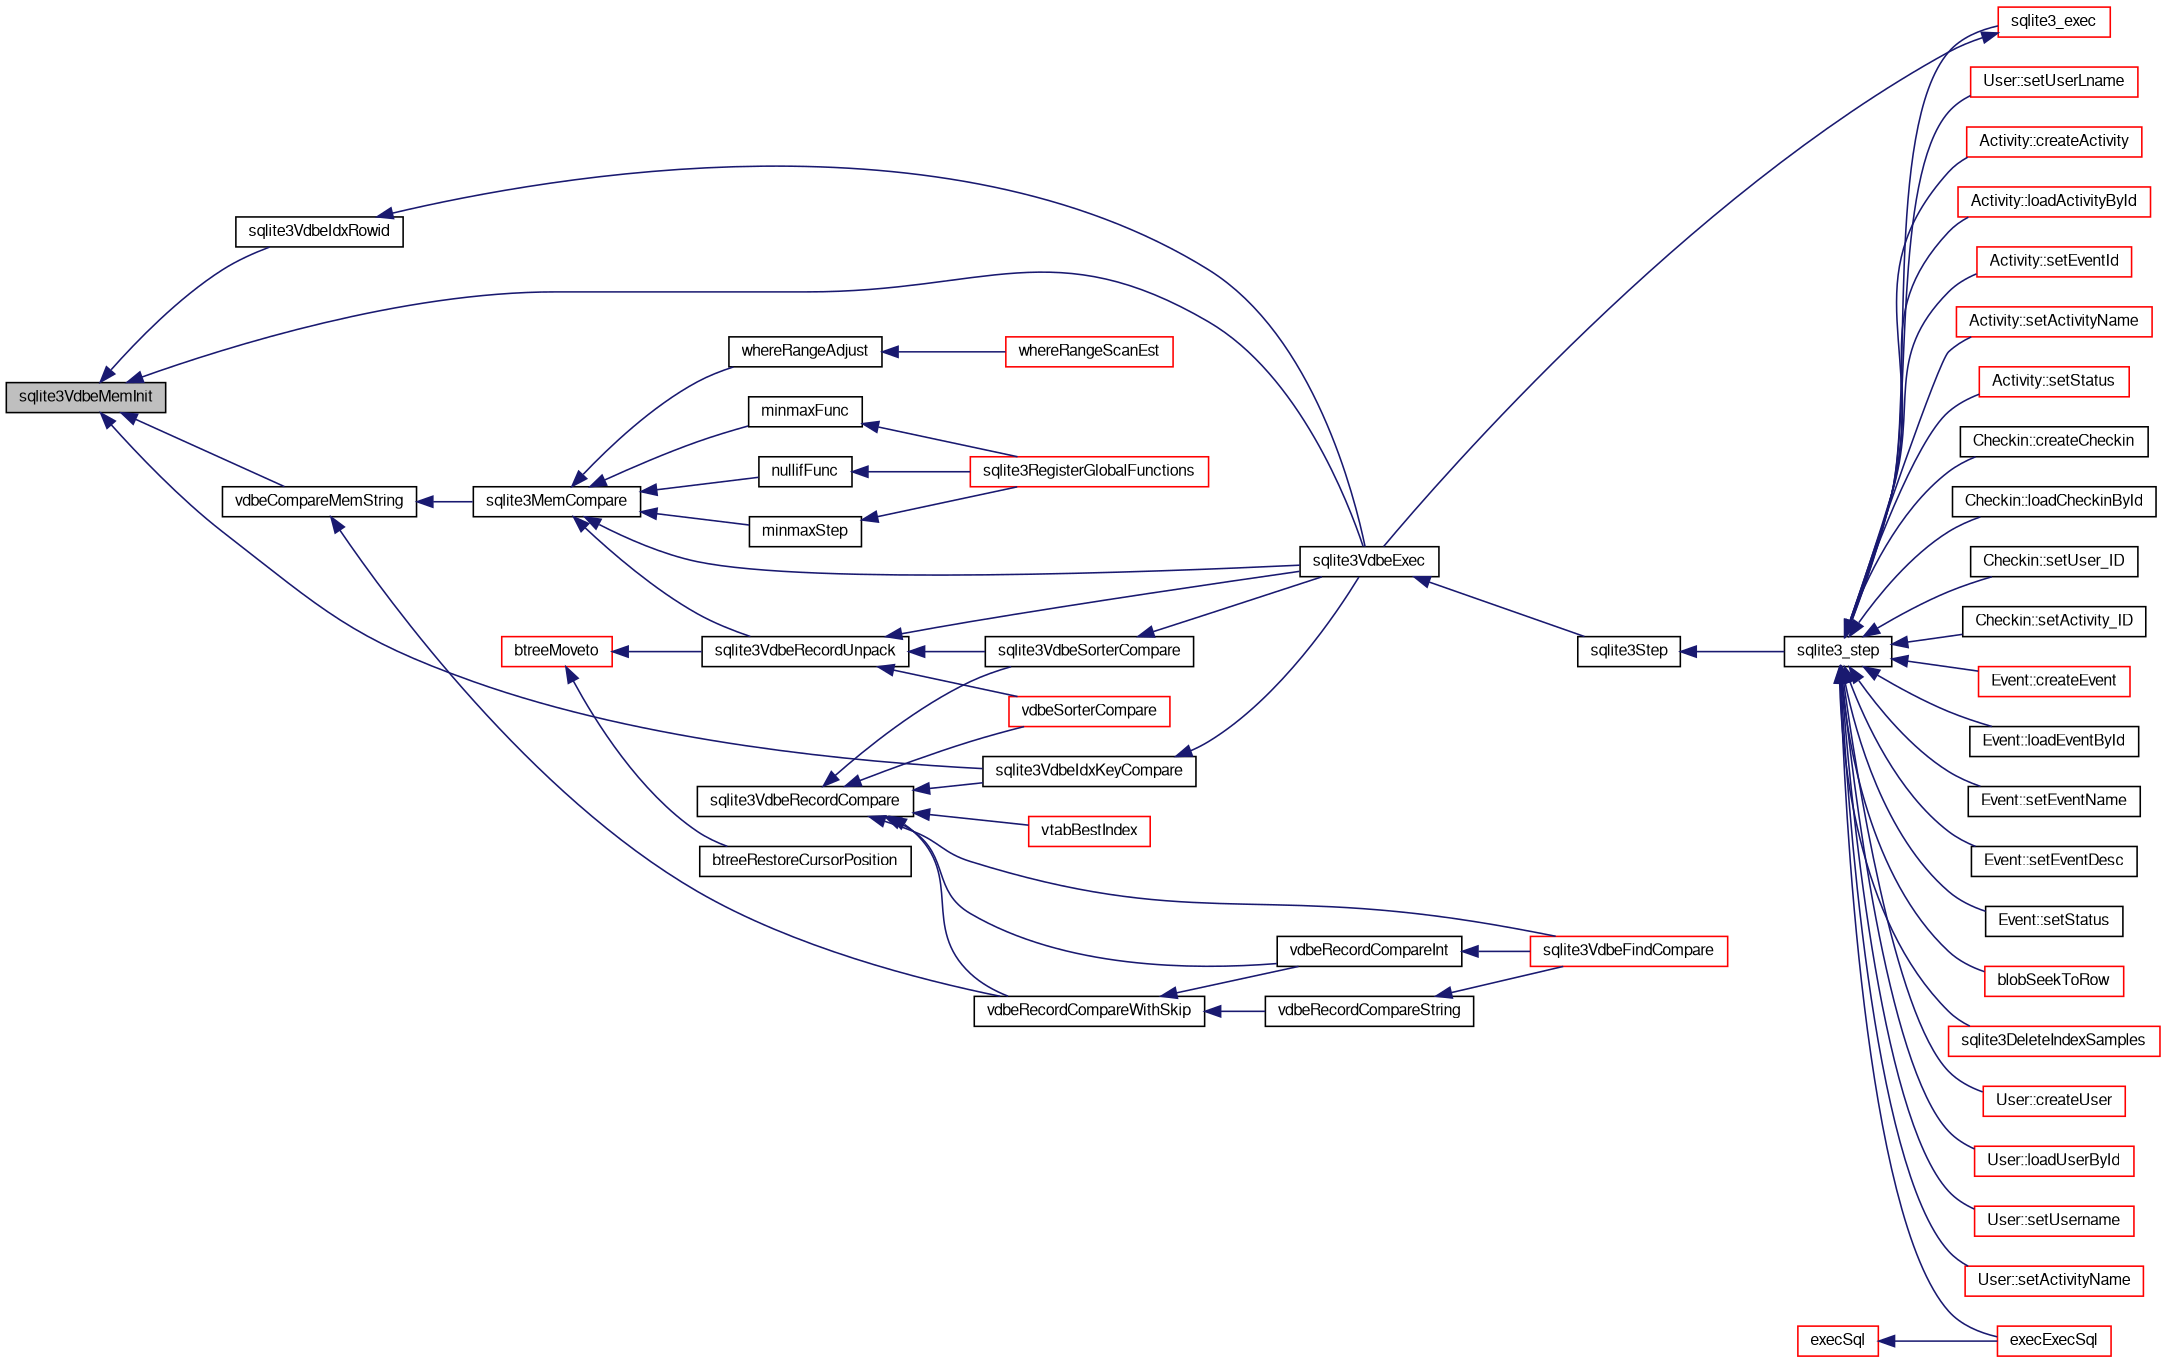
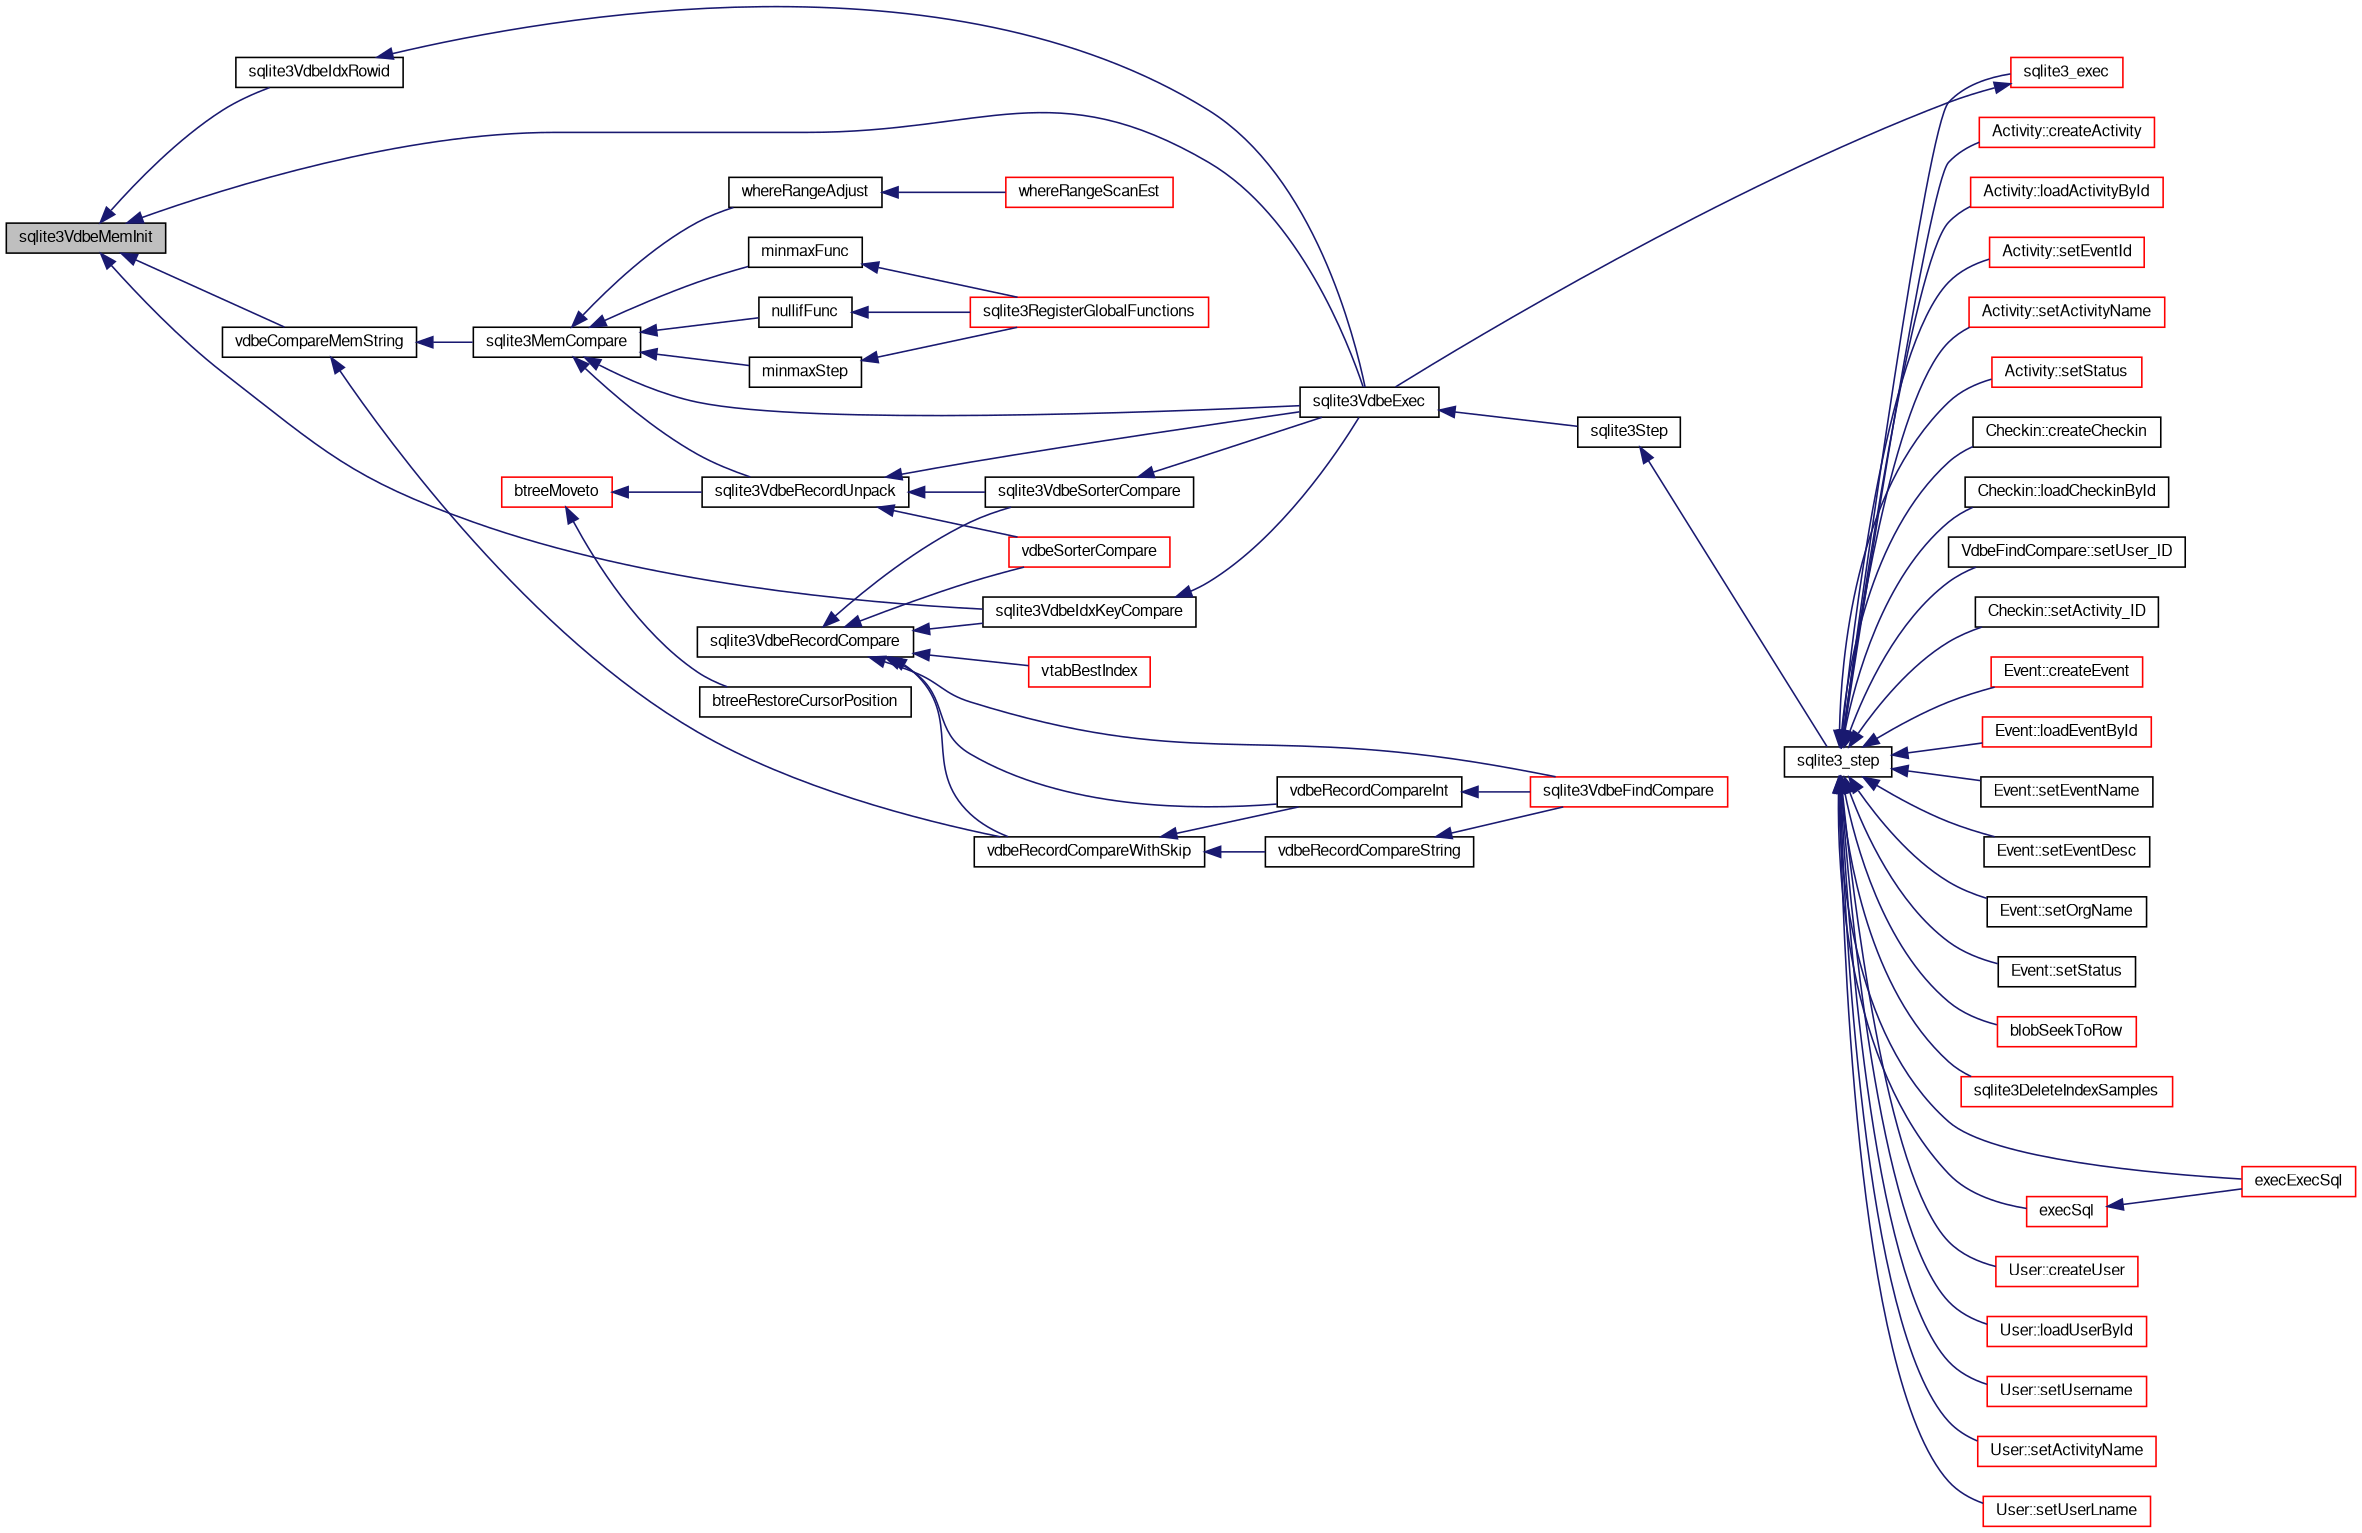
(2054, 562) -> (2067, 552)
(2054, 742) -> (2067, 732)
none -> (2067, 912)
none -> (1906, 1114)
